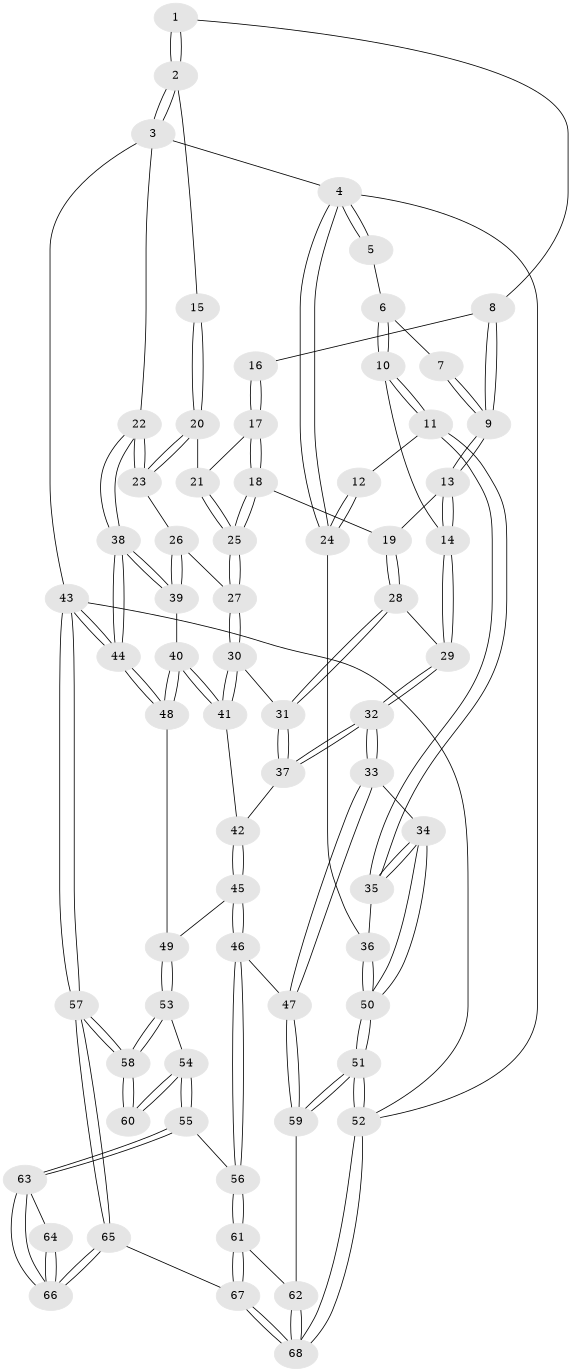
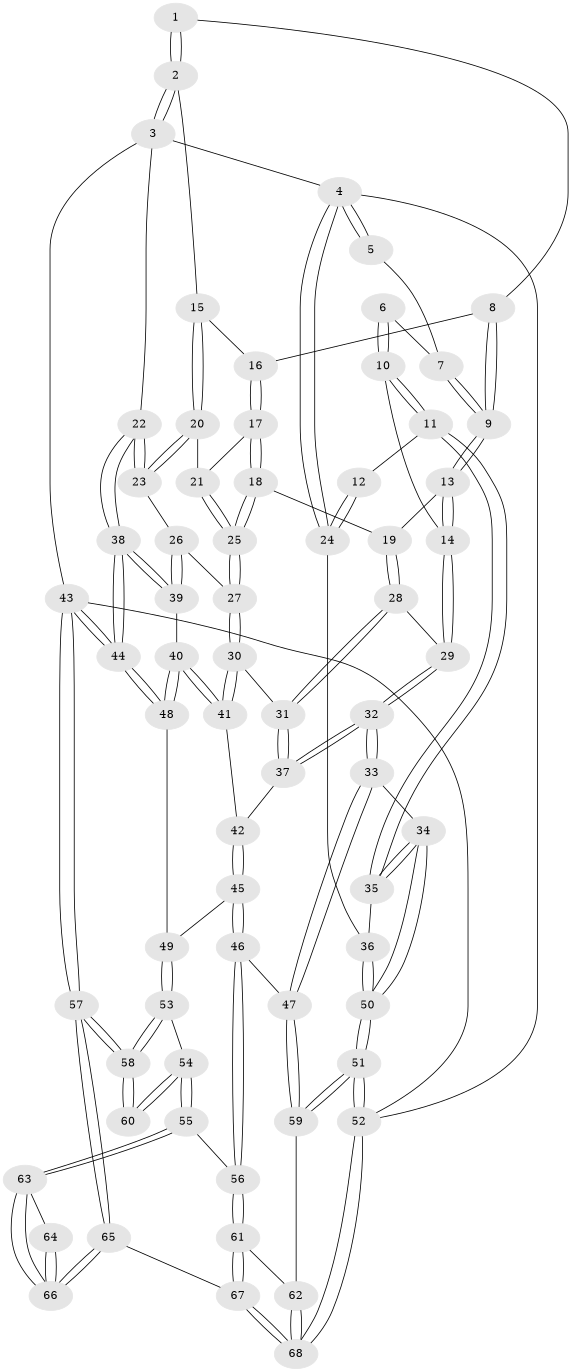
(377, 279) -> (418, 303)
none -> (227, 337)
